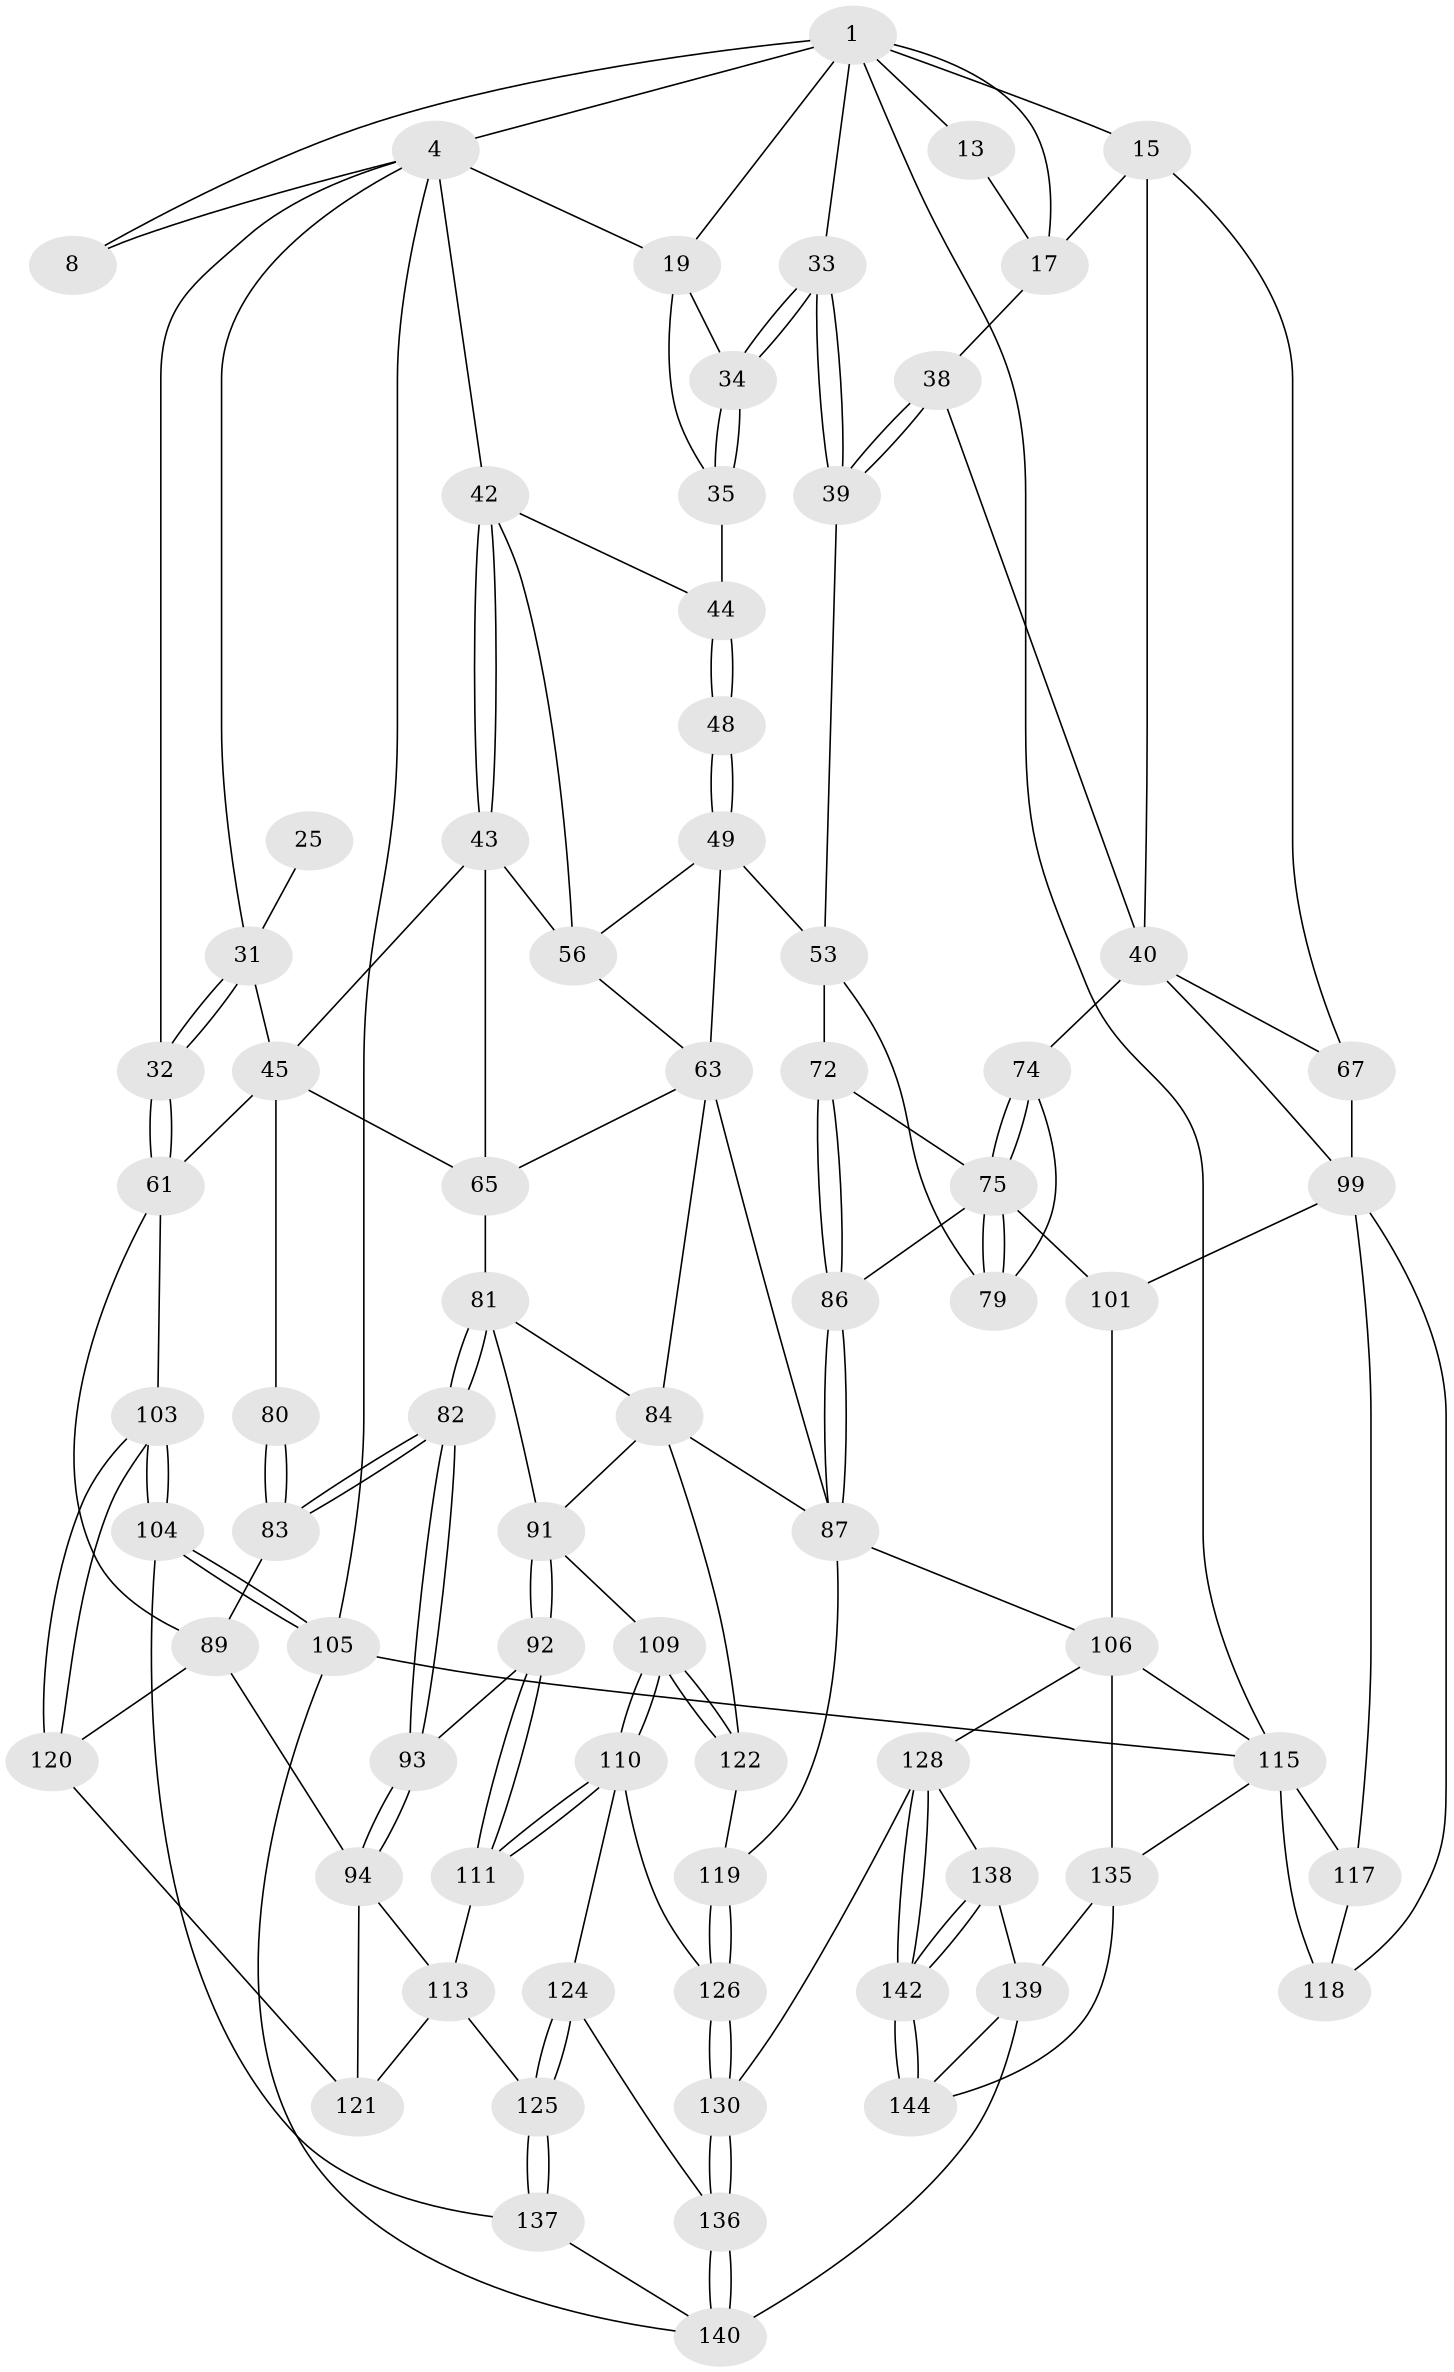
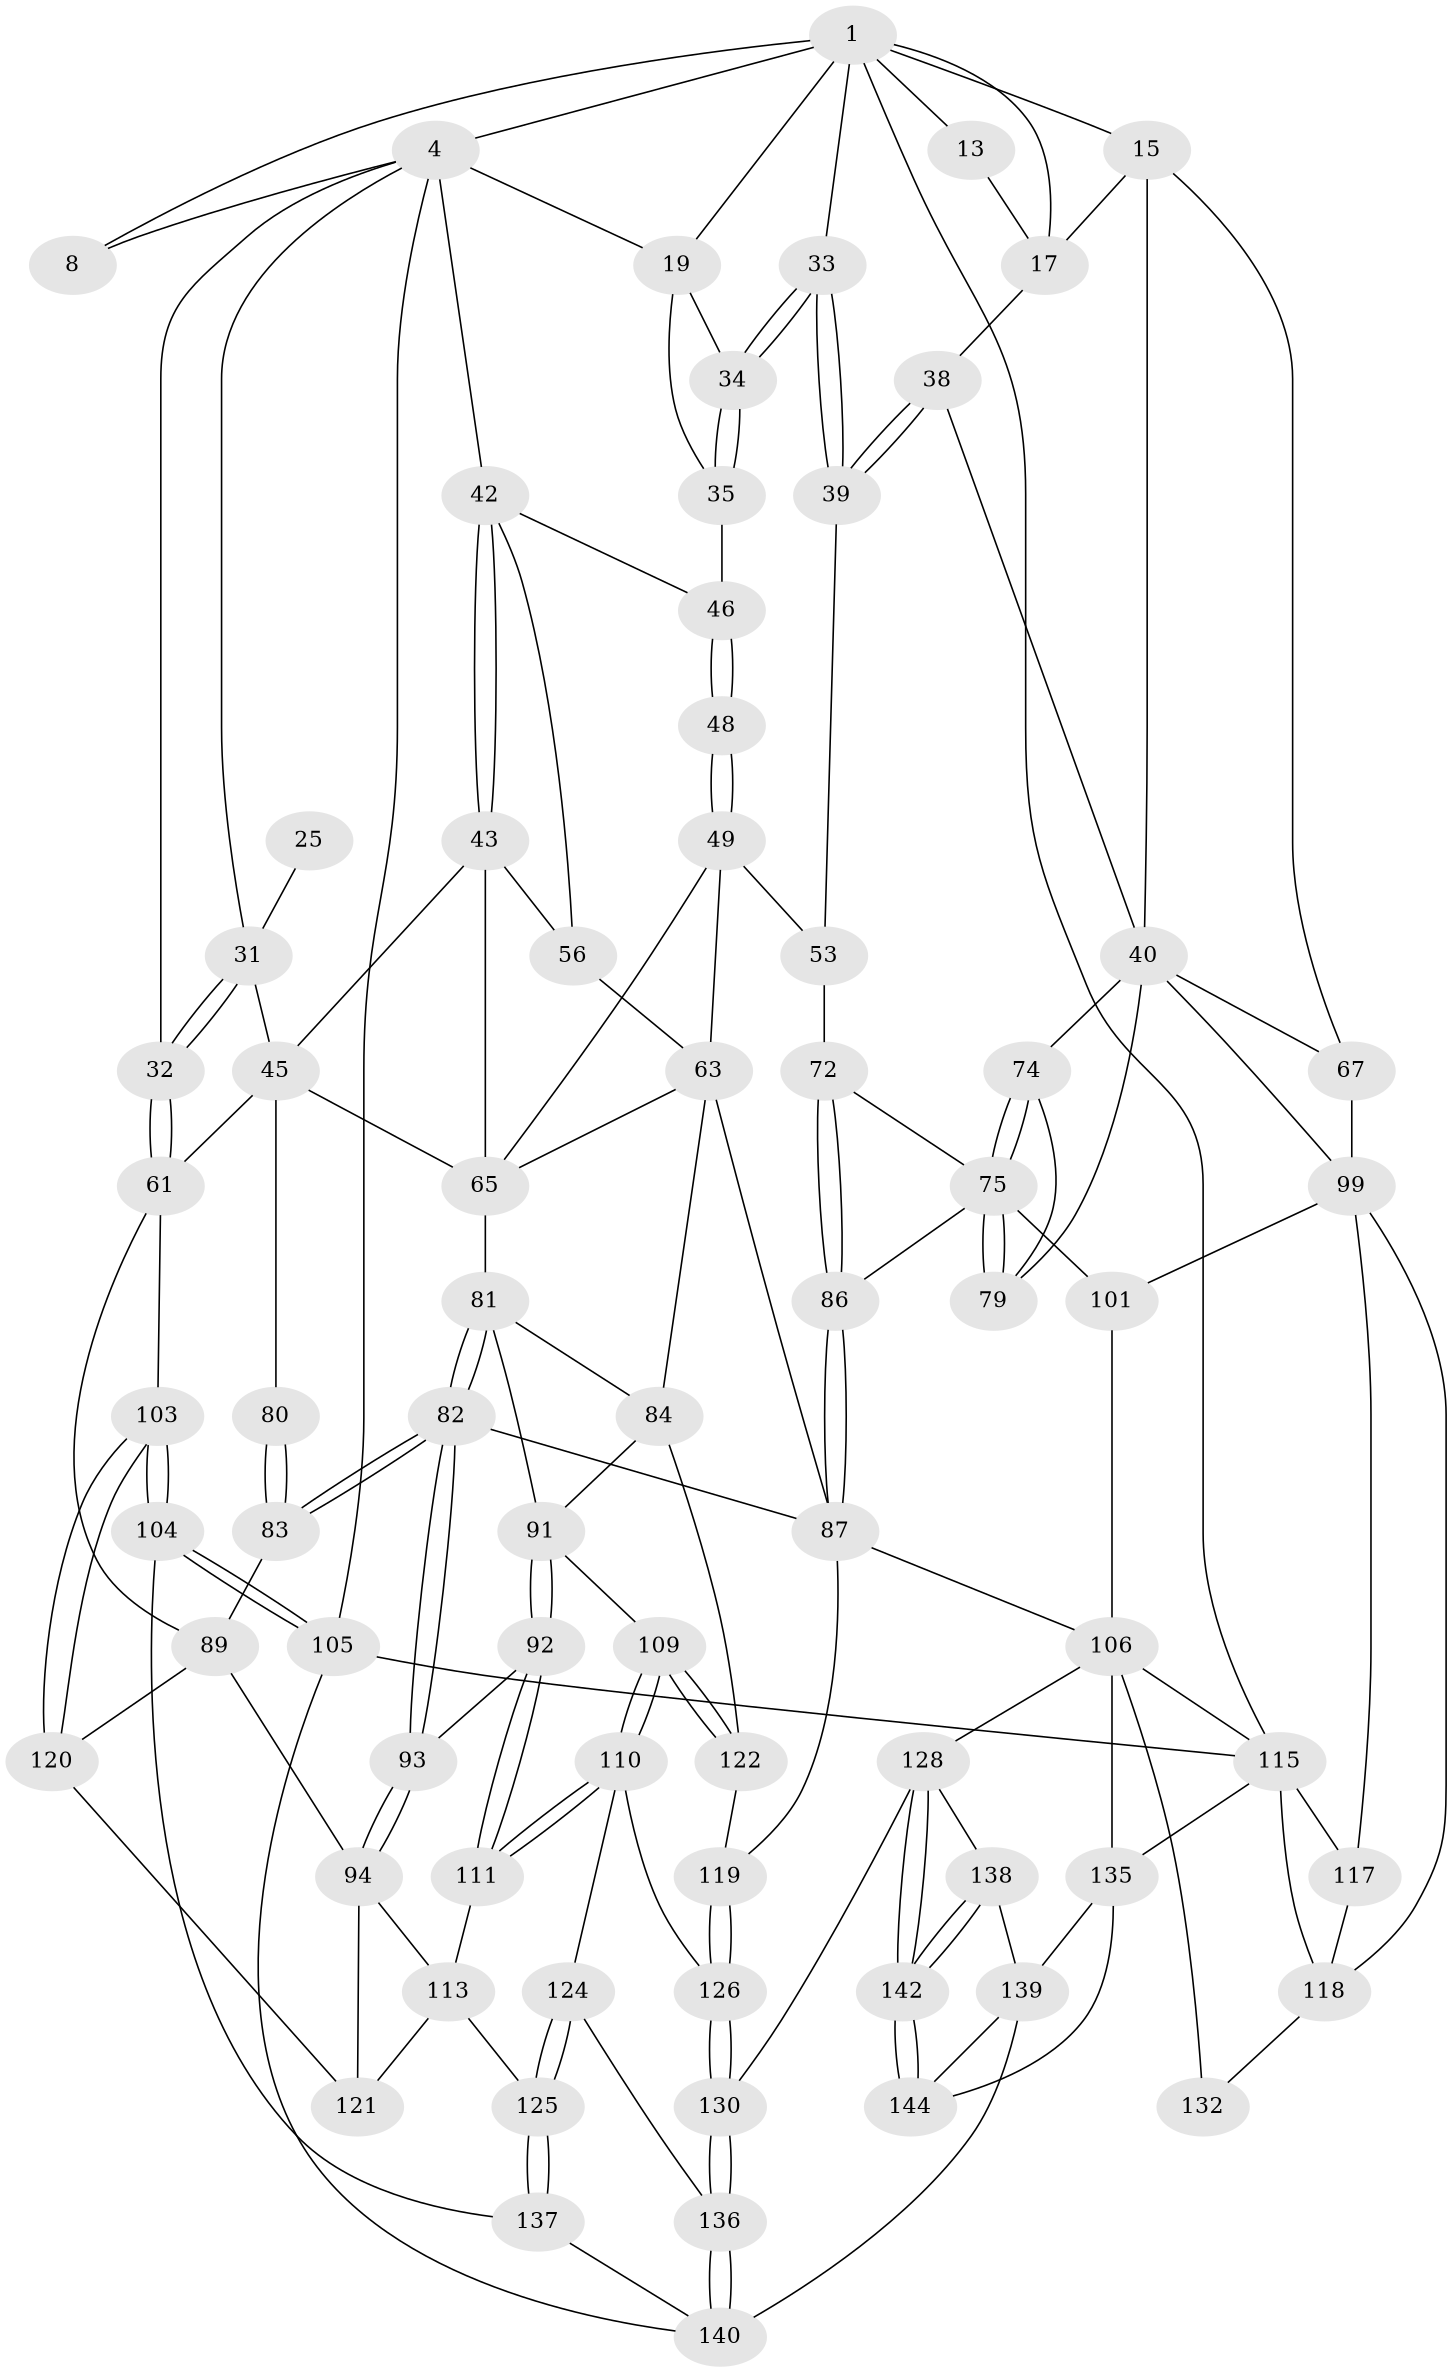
(722, 611) -> (722, 611)
(648, 898) -> (609, 1016)
(906, 1113) -> (1106, 1143)
(748, 1474) -> (644, 1474)
none -> (1203, 2107)
